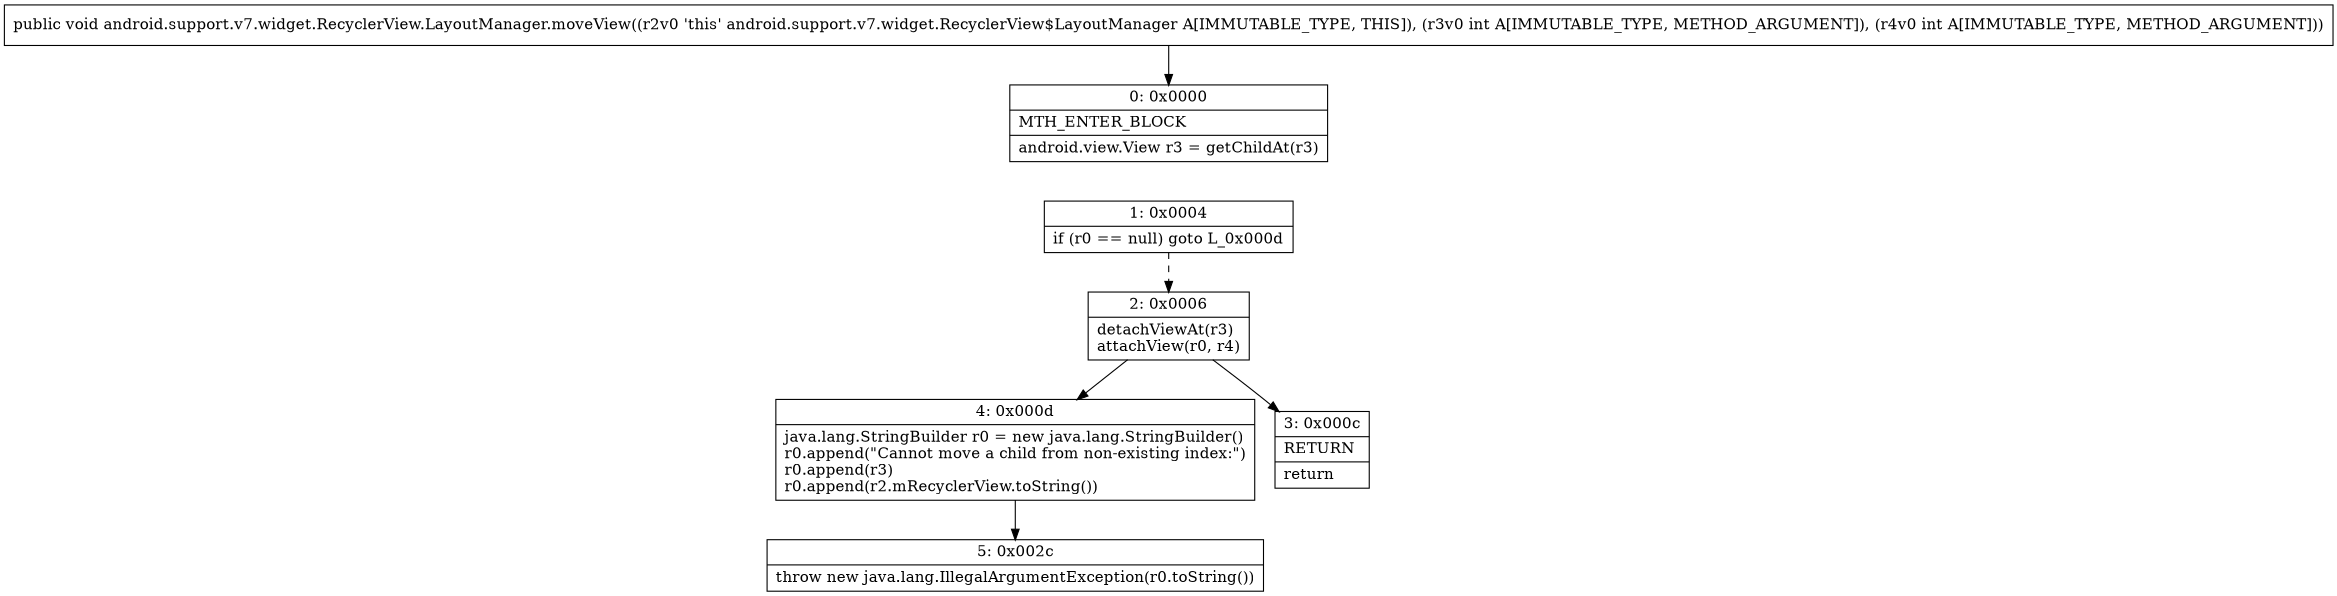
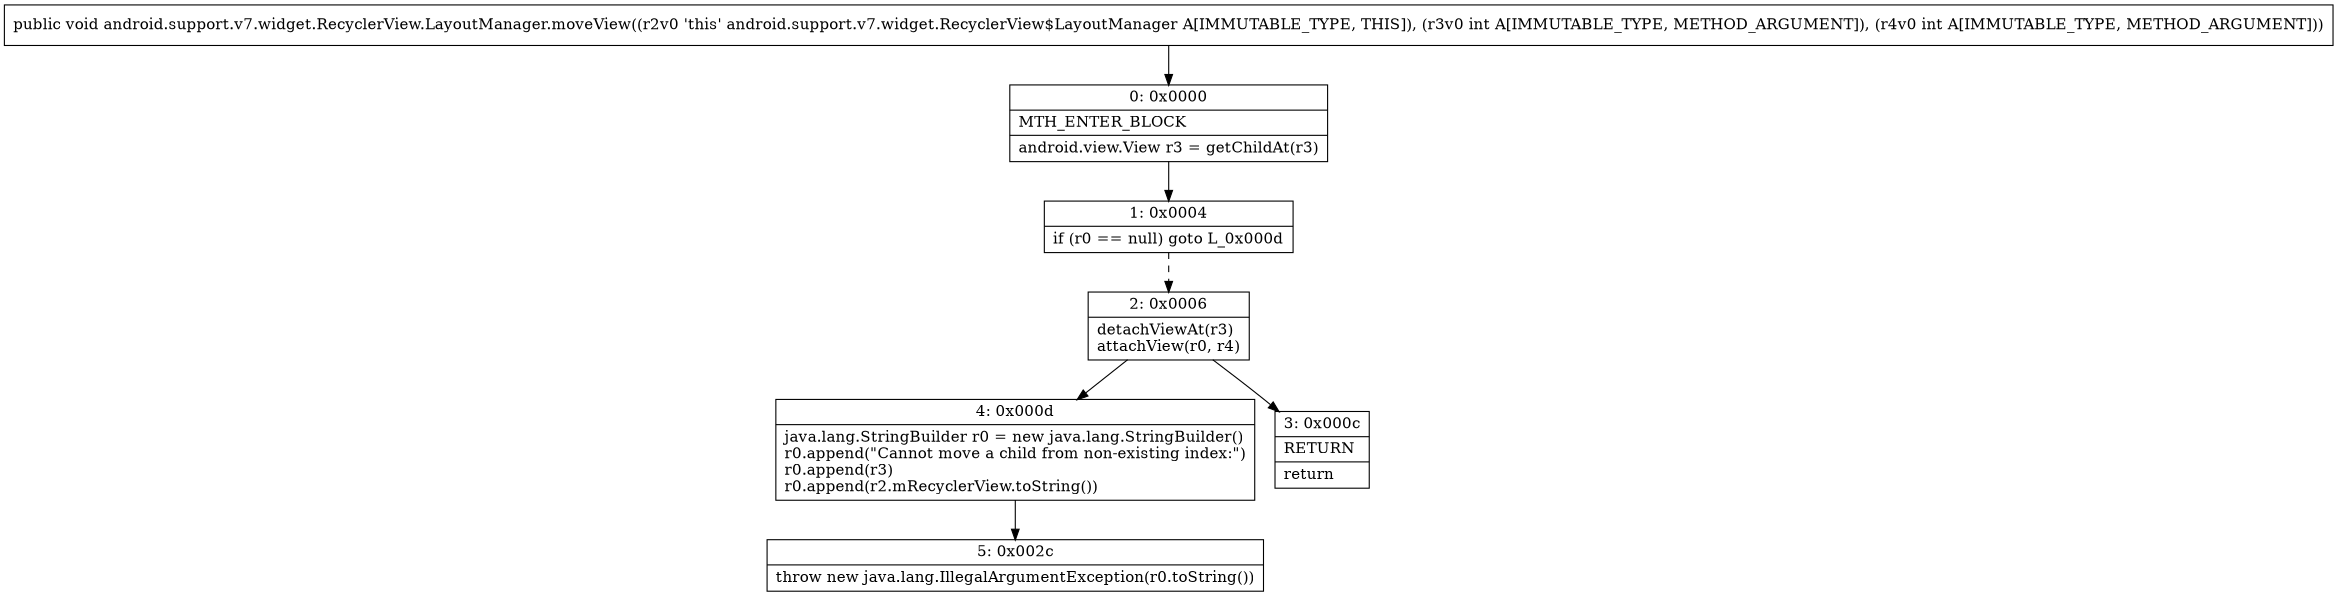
none -> (1169, 176)
